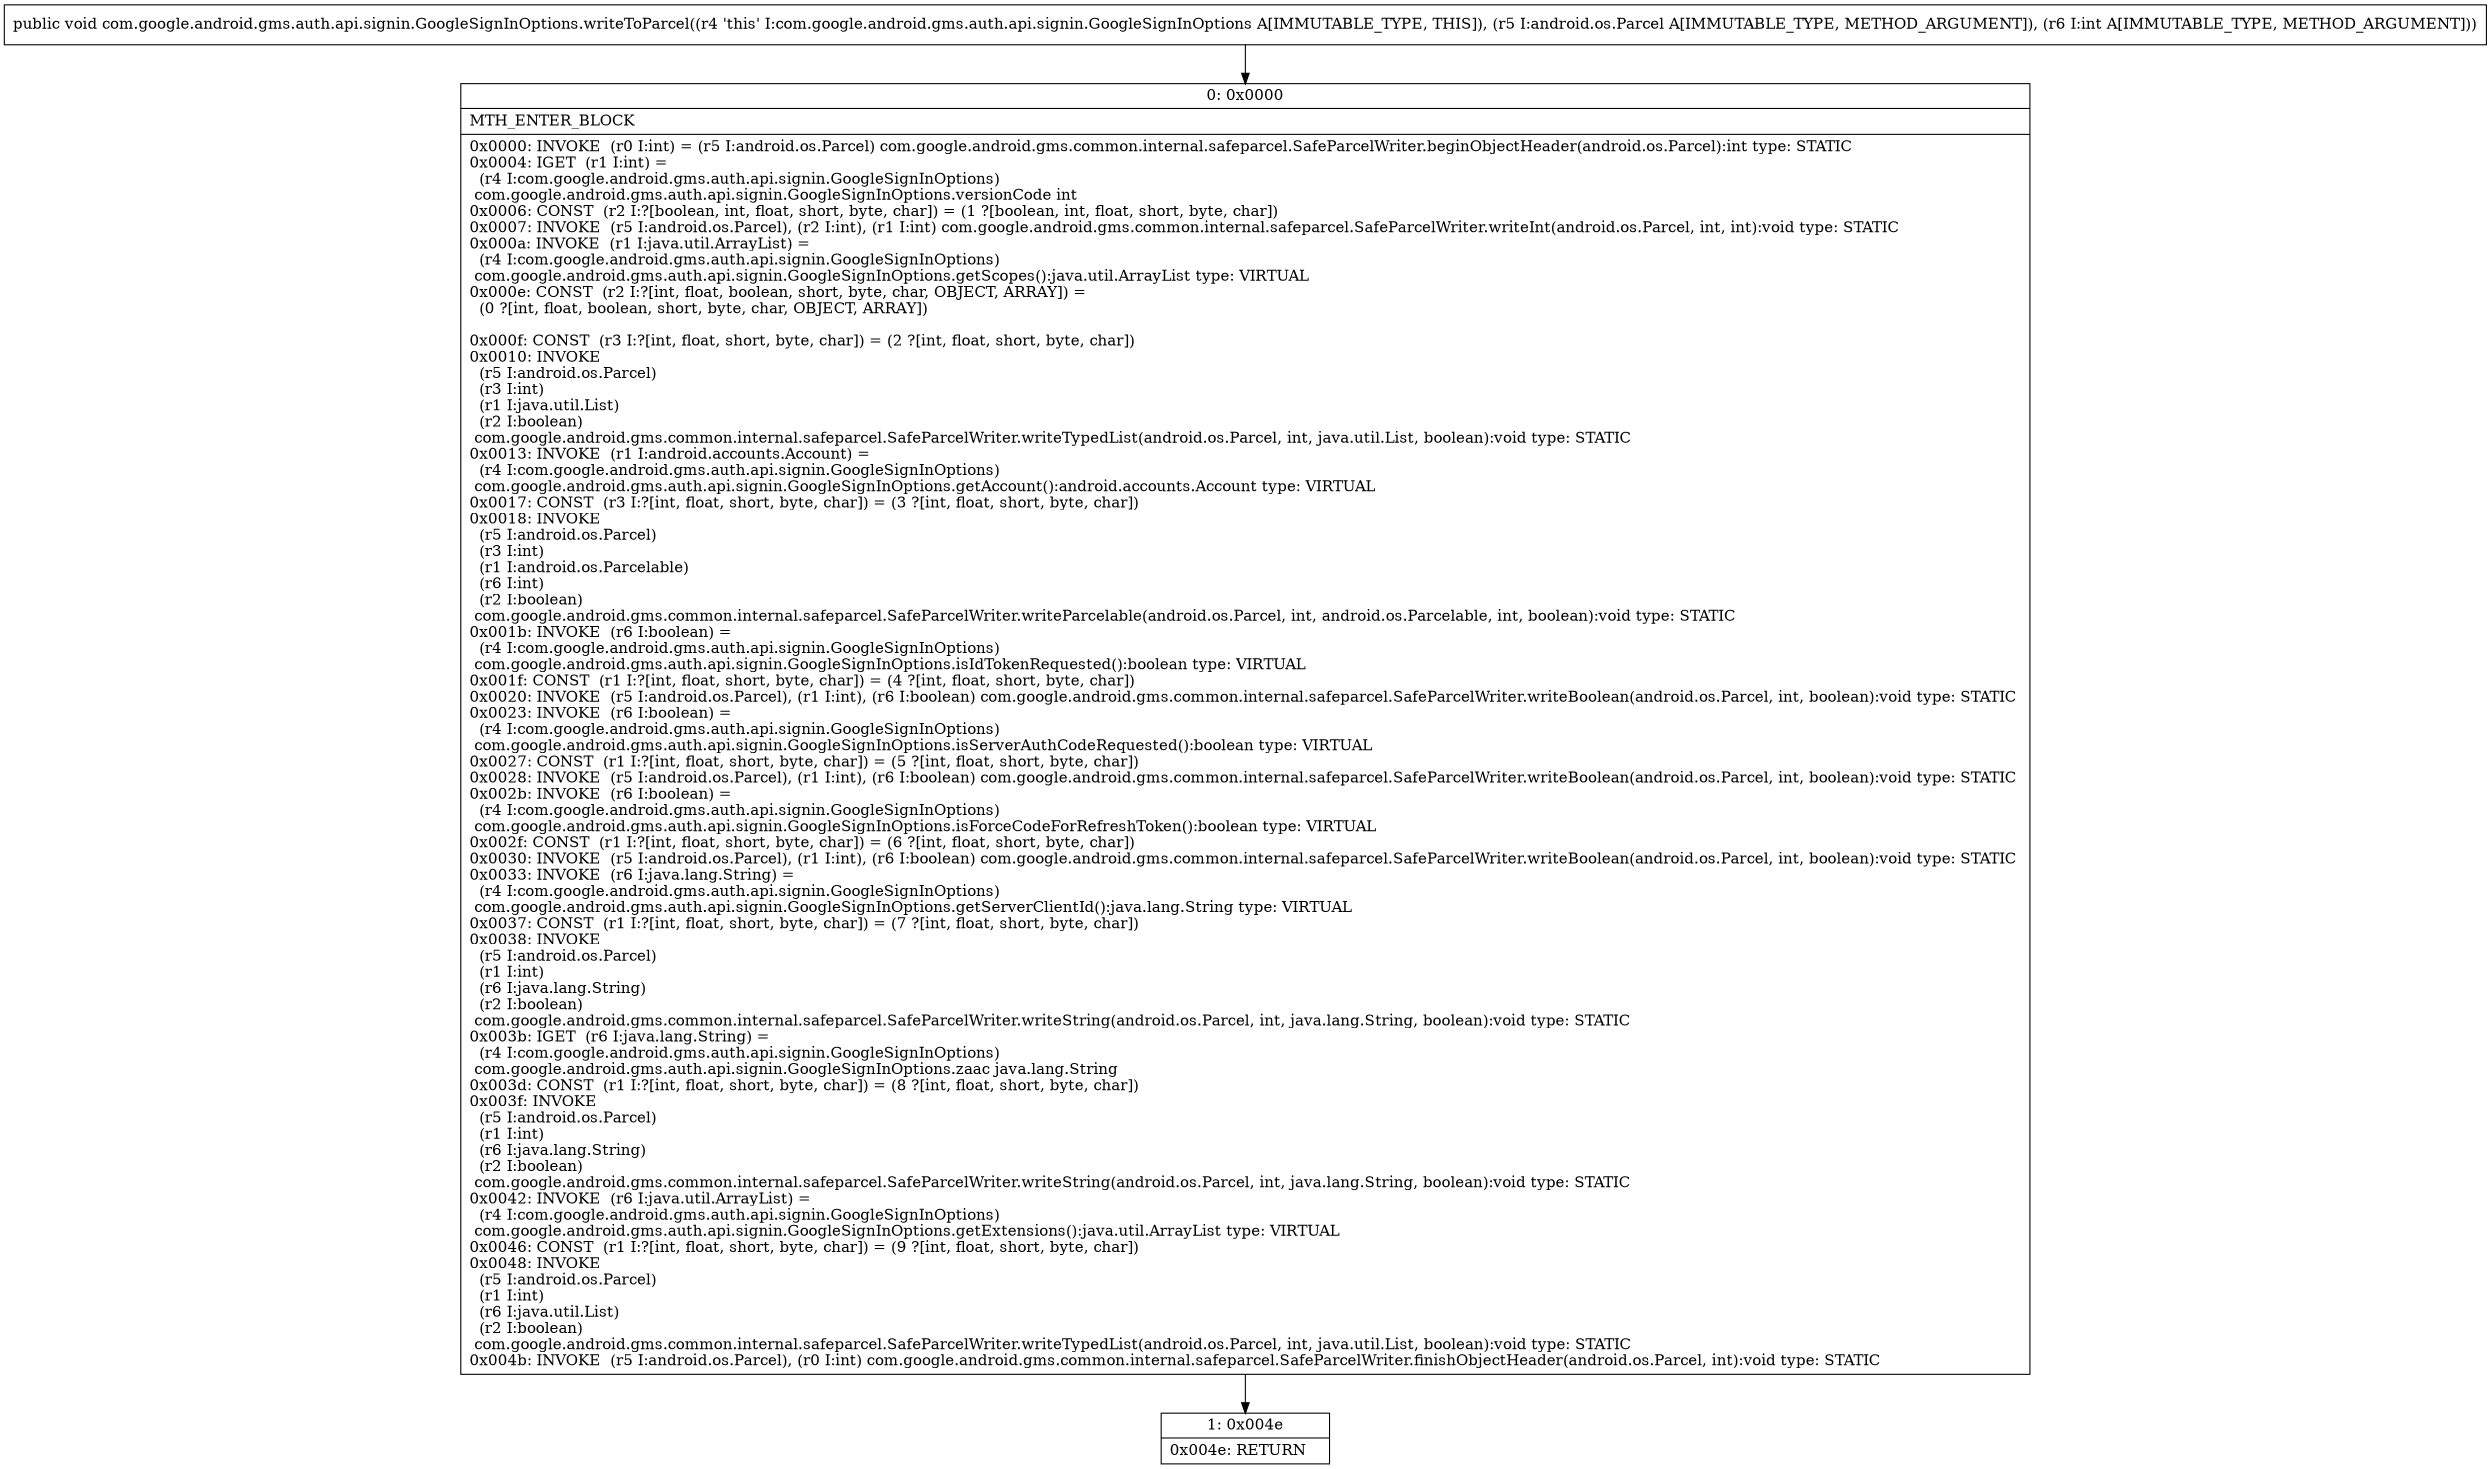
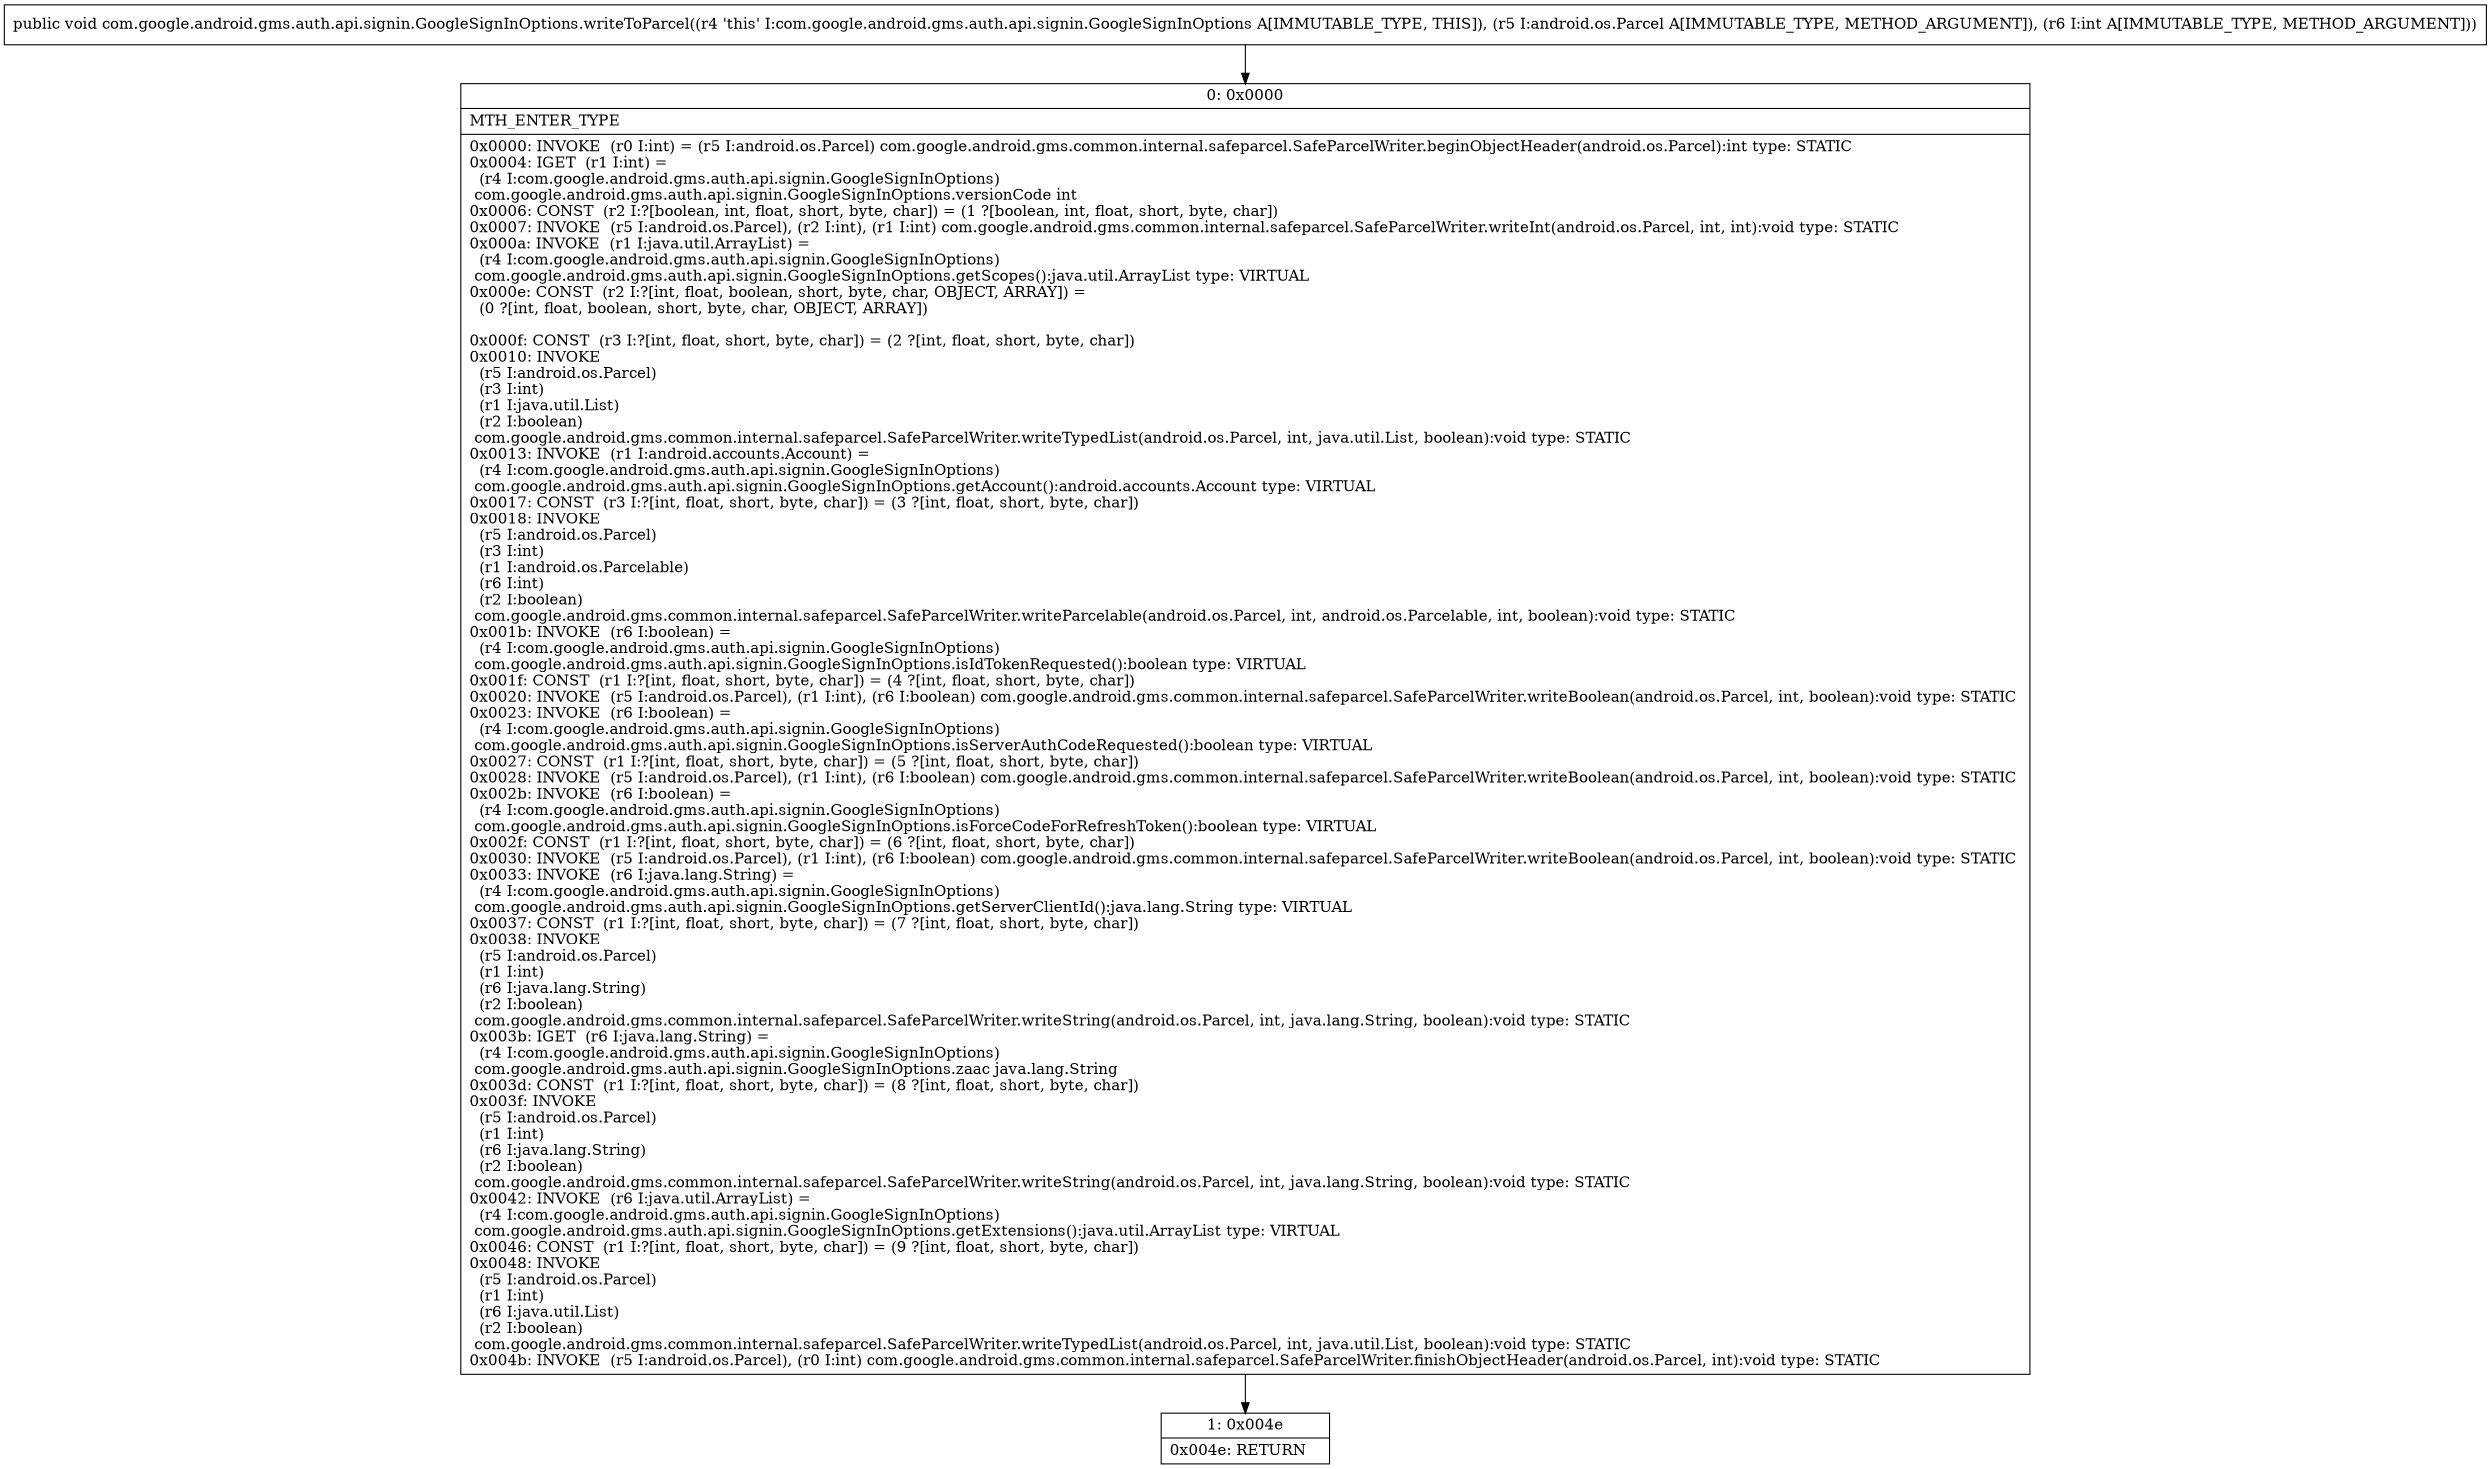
(553, 121) -> (545, 121)
